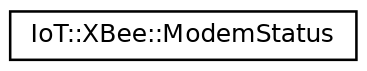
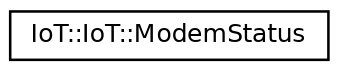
(183, 36) -> (169, 36)
